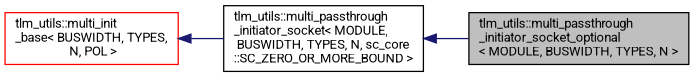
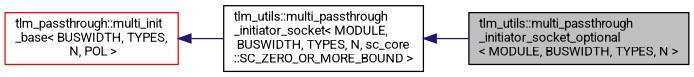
(92, 39) -> (92, 39)
